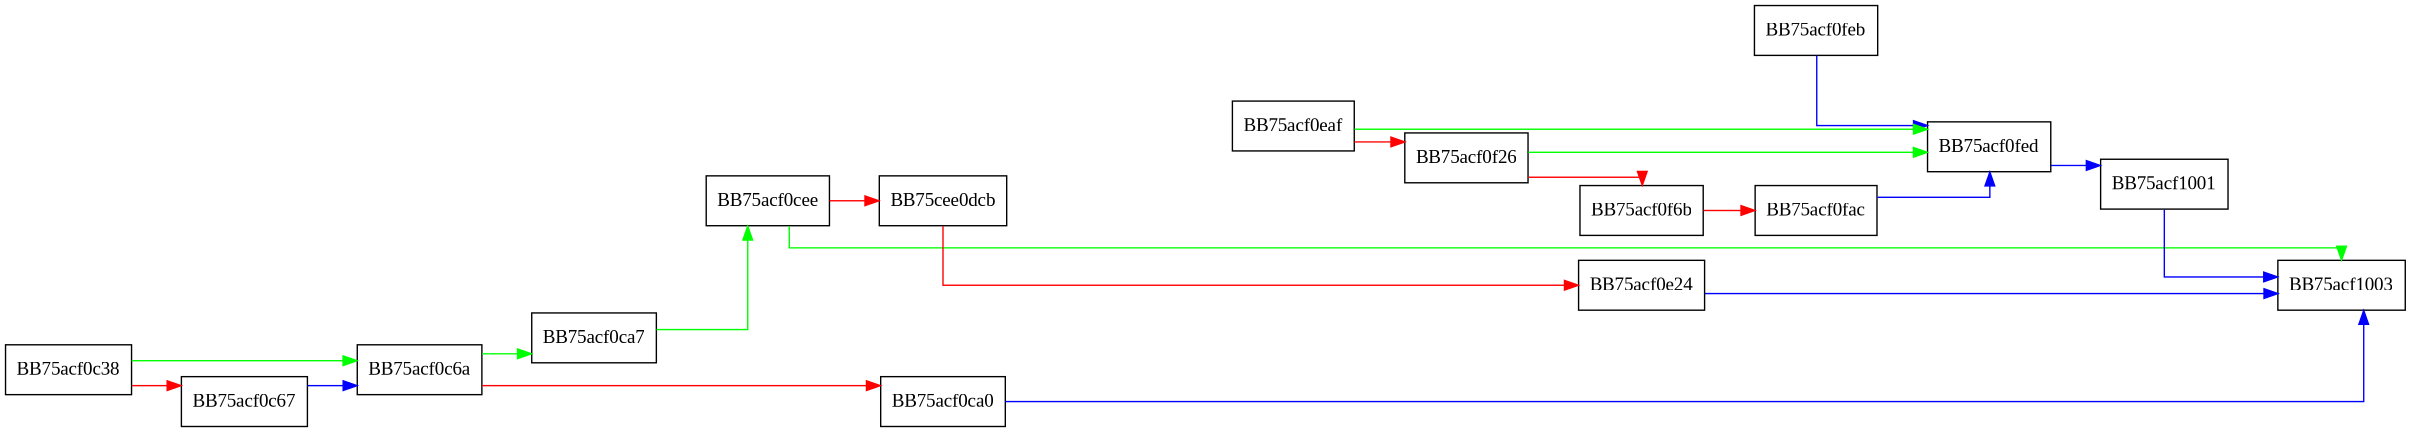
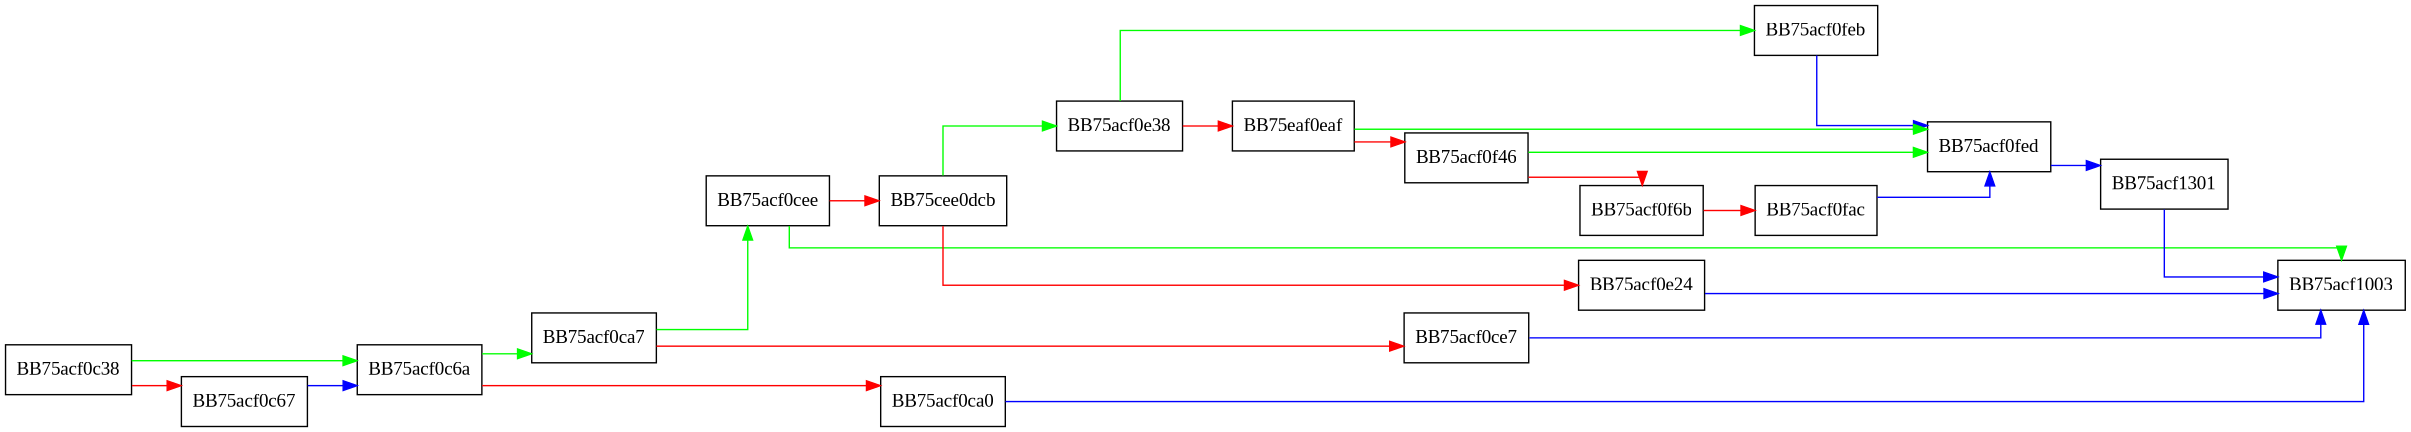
none -> (1120, 126)
(1293, 126) -> (1293, 126)
(1466, 158) -> (1466, 158)
(2164, 184) -> (2164, 184)
none -> (1466, 338)
